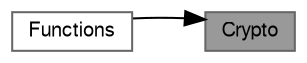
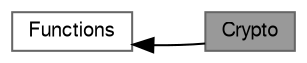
(159, 18) -> (179, 45)
